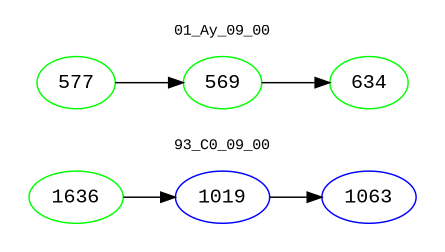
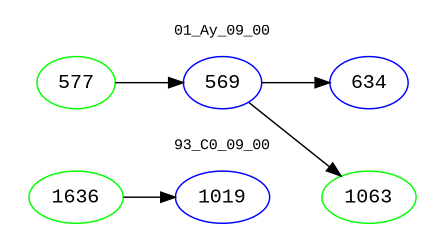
(223, 83) -> (223, 83)
(369, 83) -> (369, 83)
(288, 197) -> (297, 141)
(369, 197) -> (369, 197)
